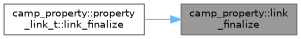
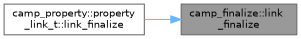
(239, 19) -> (239, 19)
